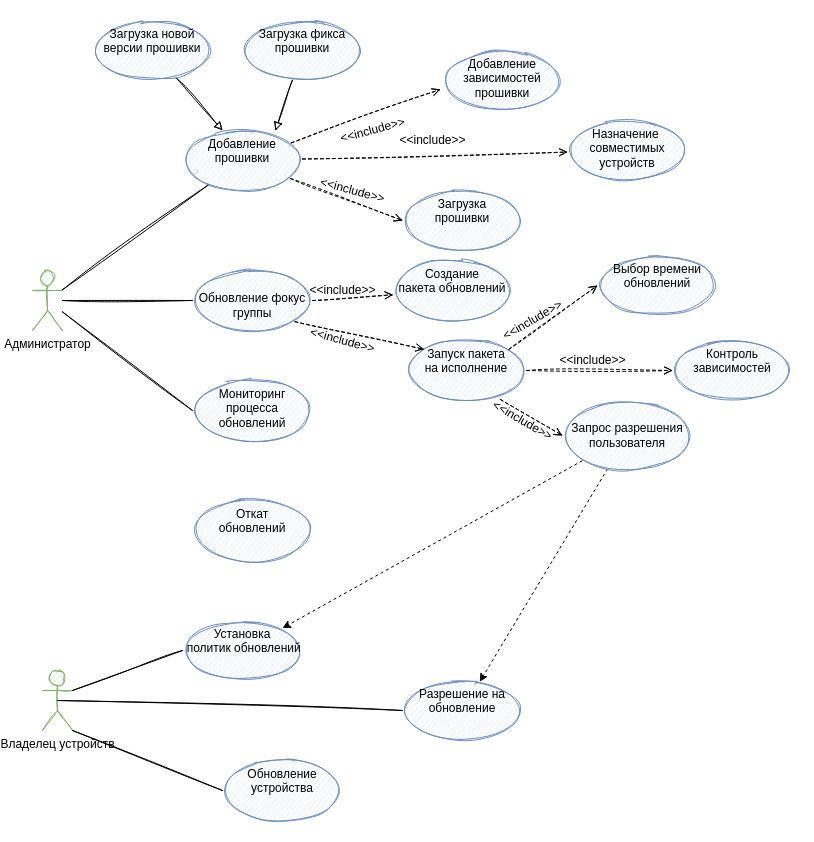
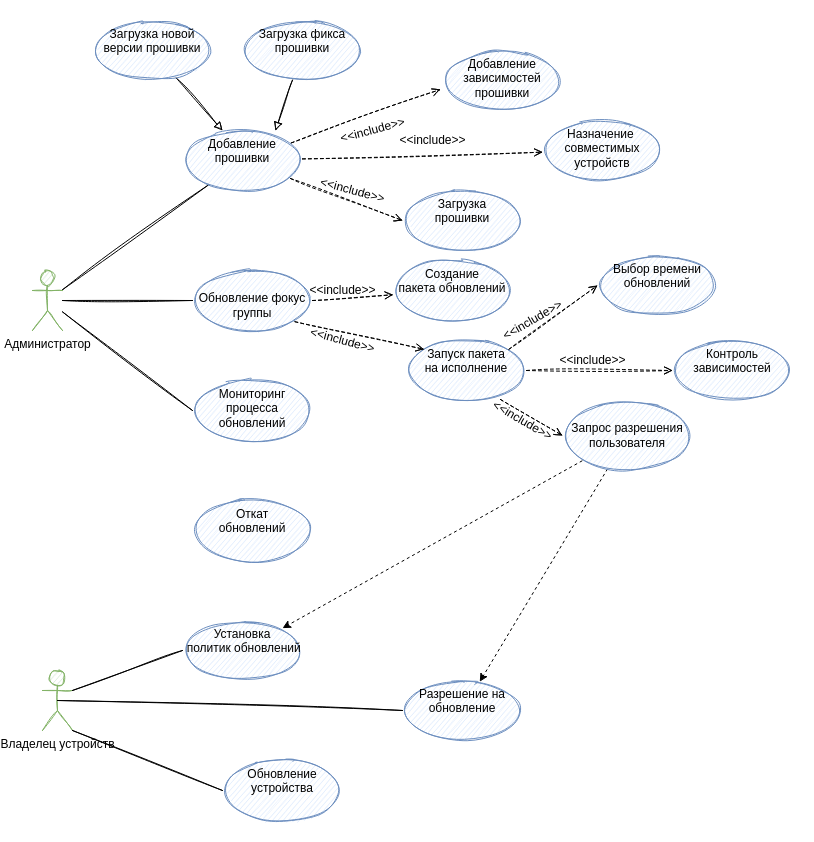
(628, 151) -> (603, 151)
